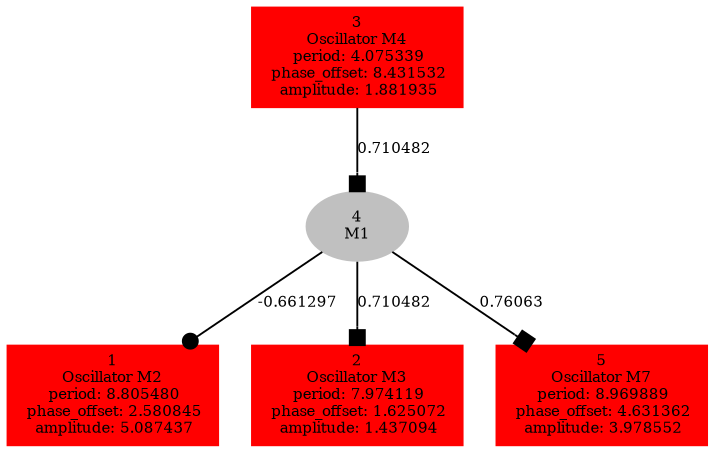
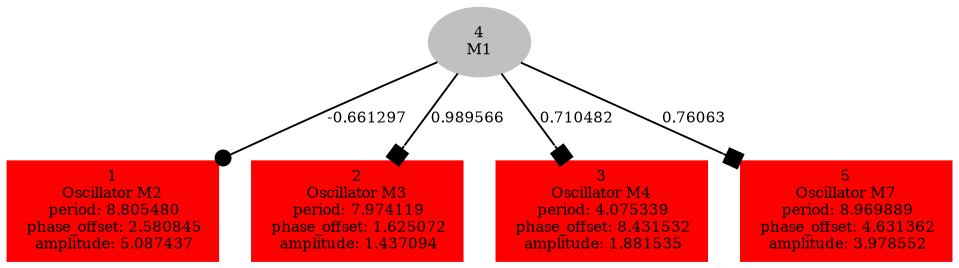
(357, 90) -> (602, 244)
(357, 140) -> (528, 109)
(397, 303) -> (470, 119)
